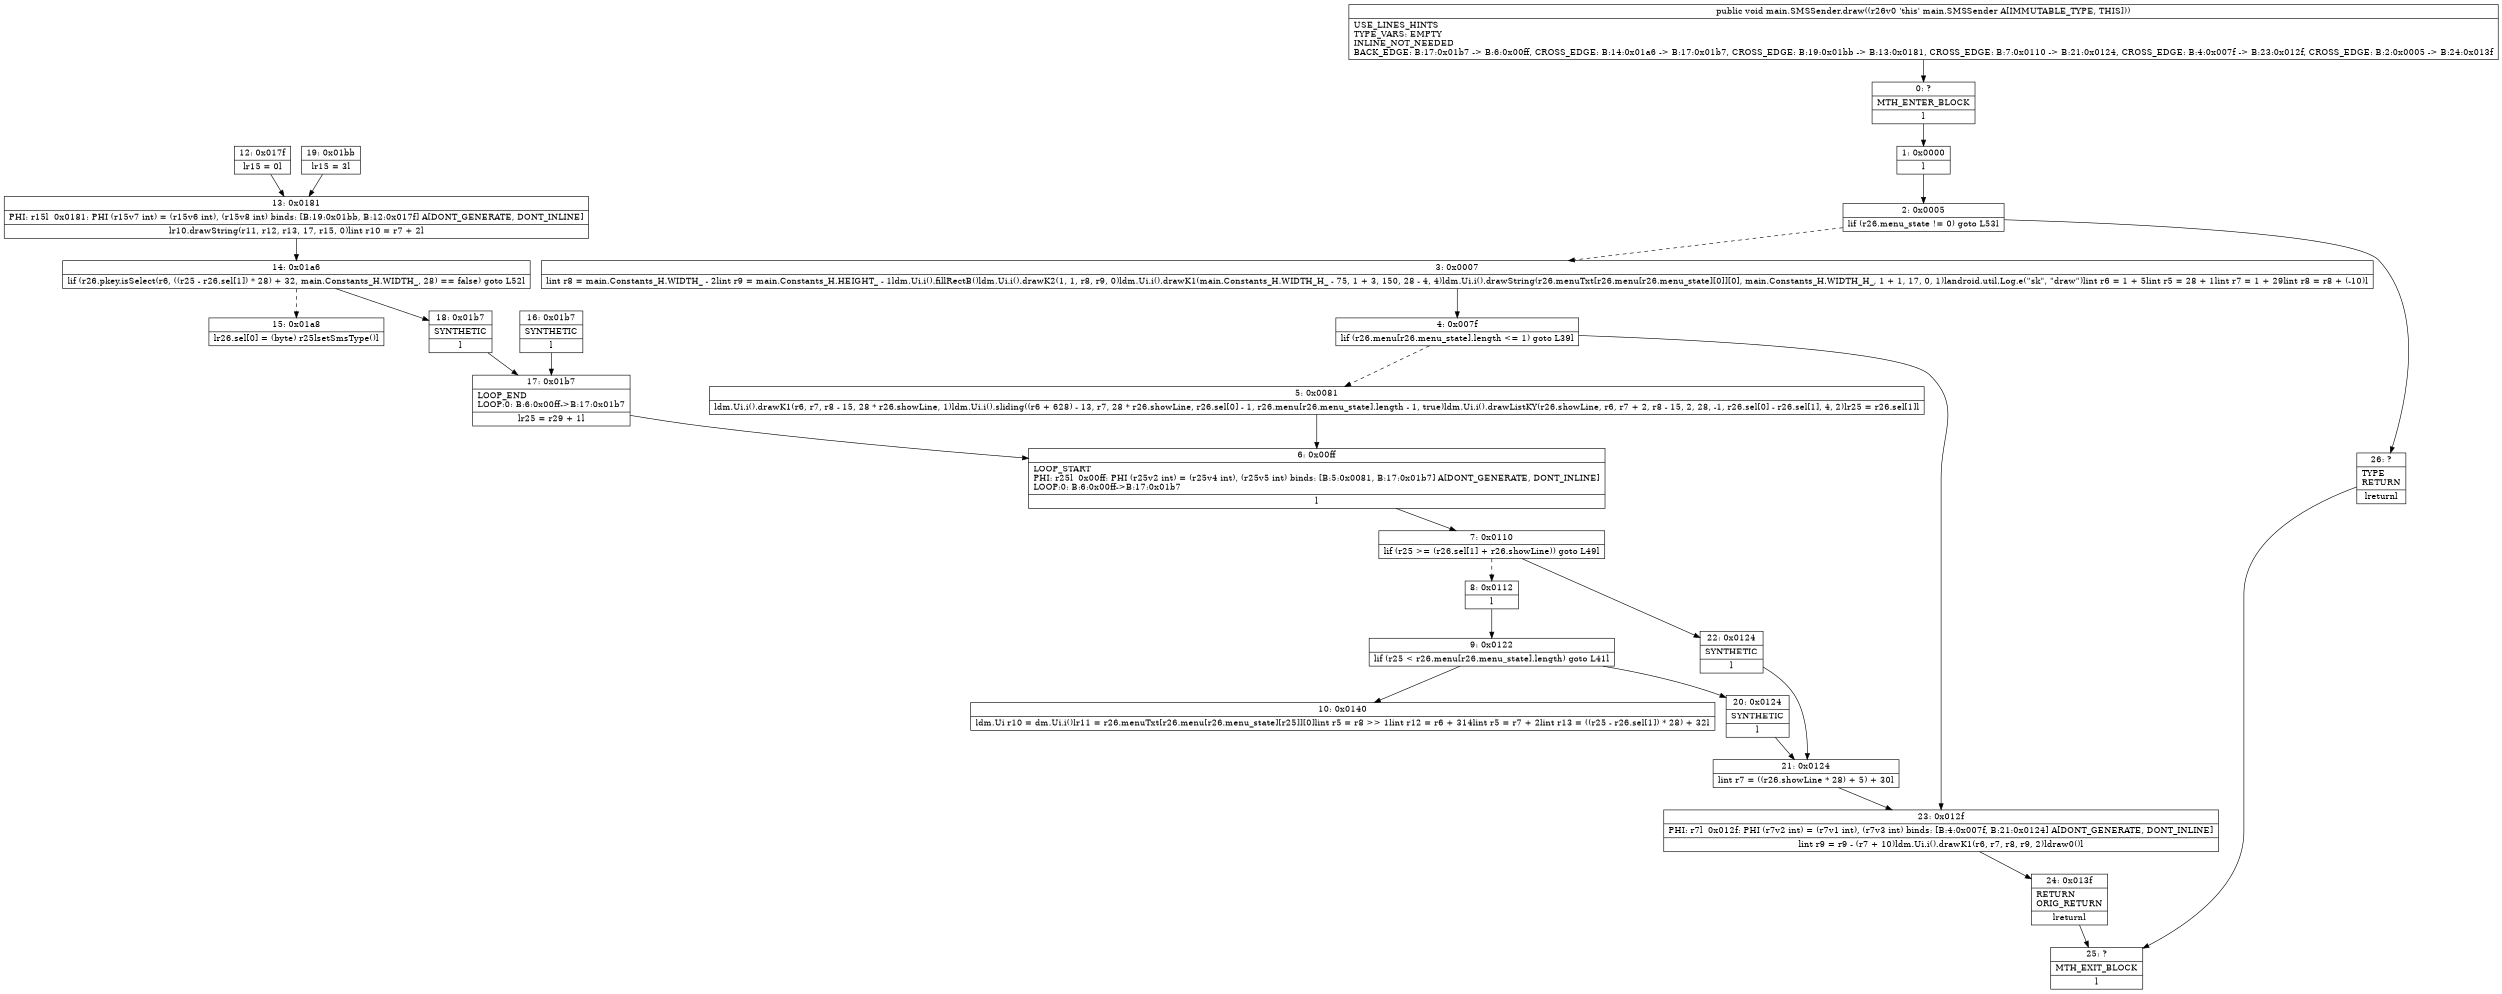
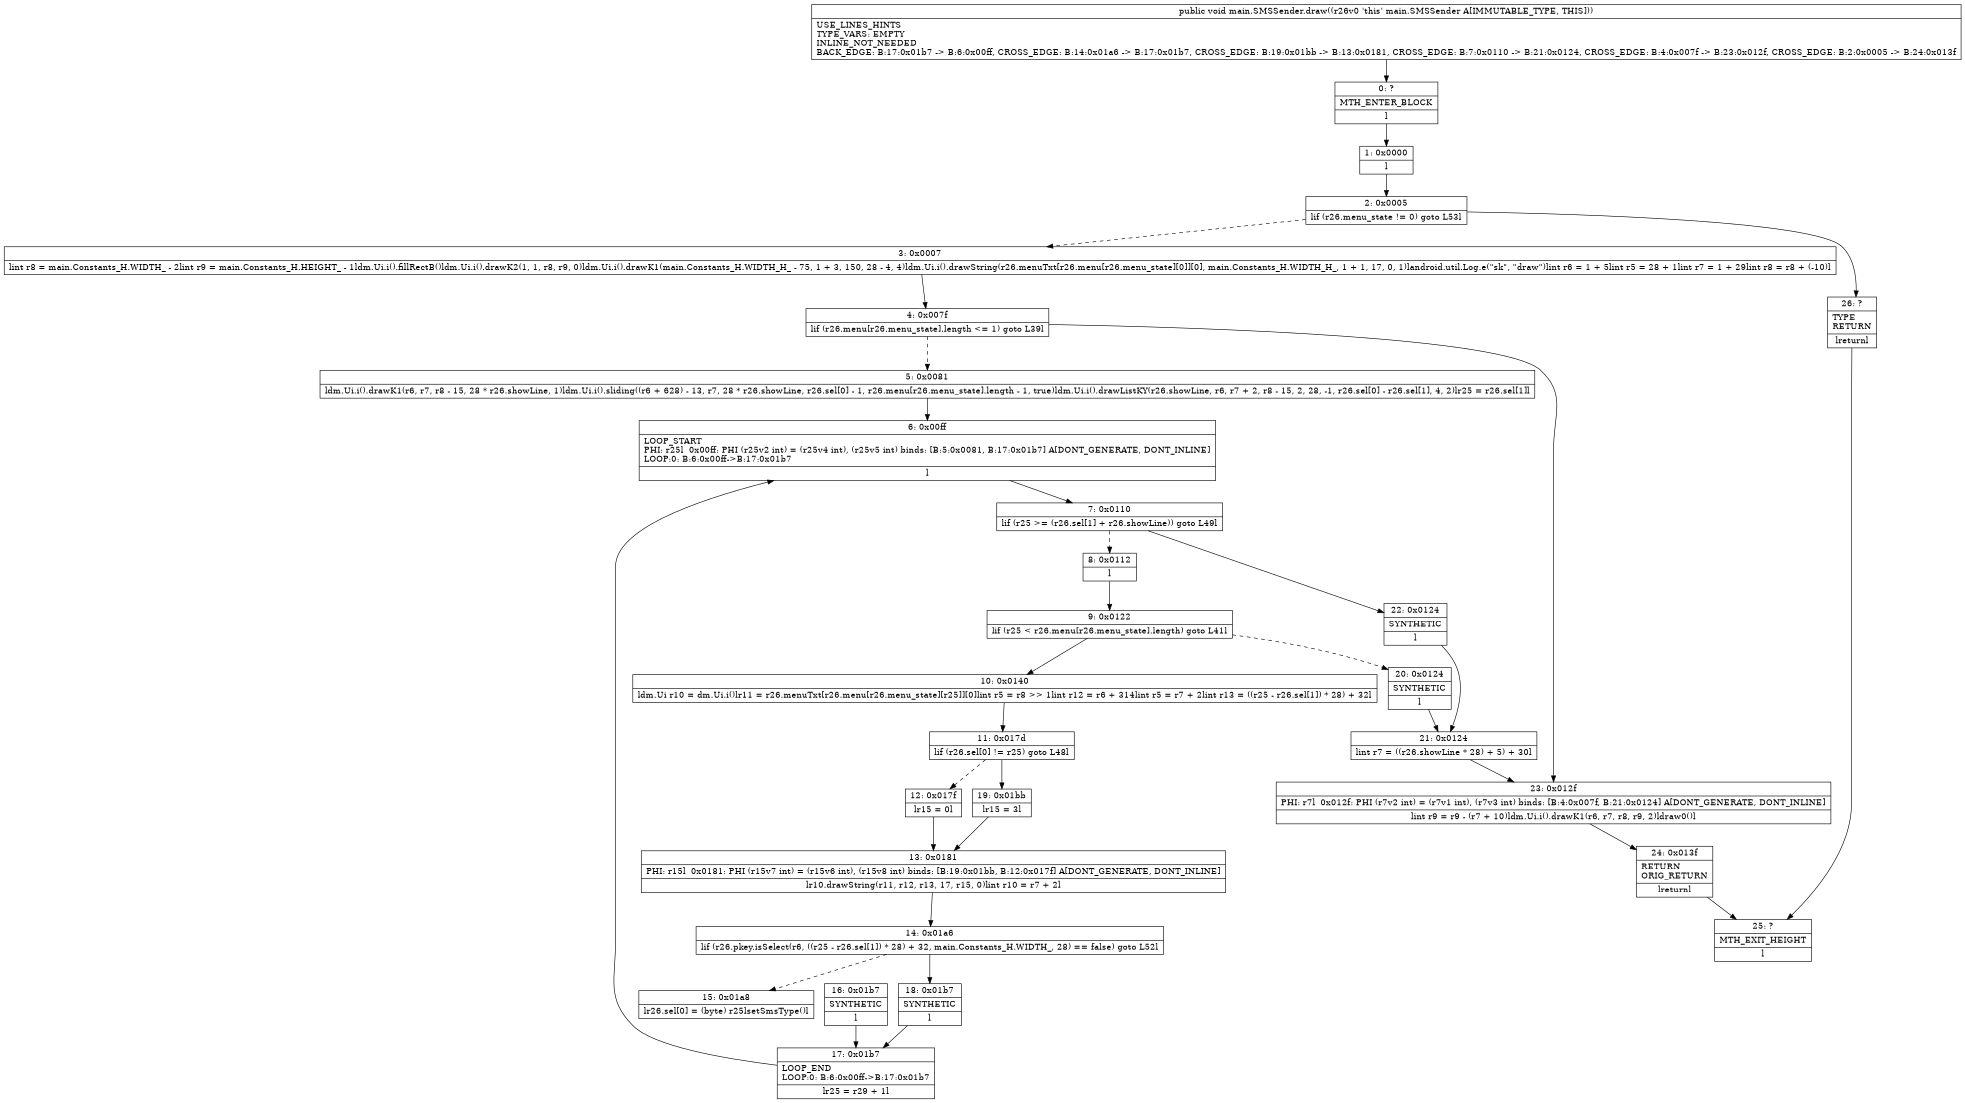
(1662, 678) -> (1308, 648)
none -> (1002, 746)
(2097, 968) -> (1763, 940)
